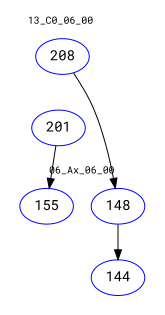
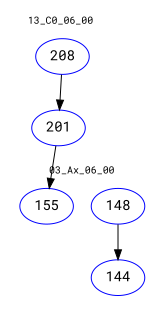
(95, 113) -> (61, 87)
(82, 171) -> (82, 171)
